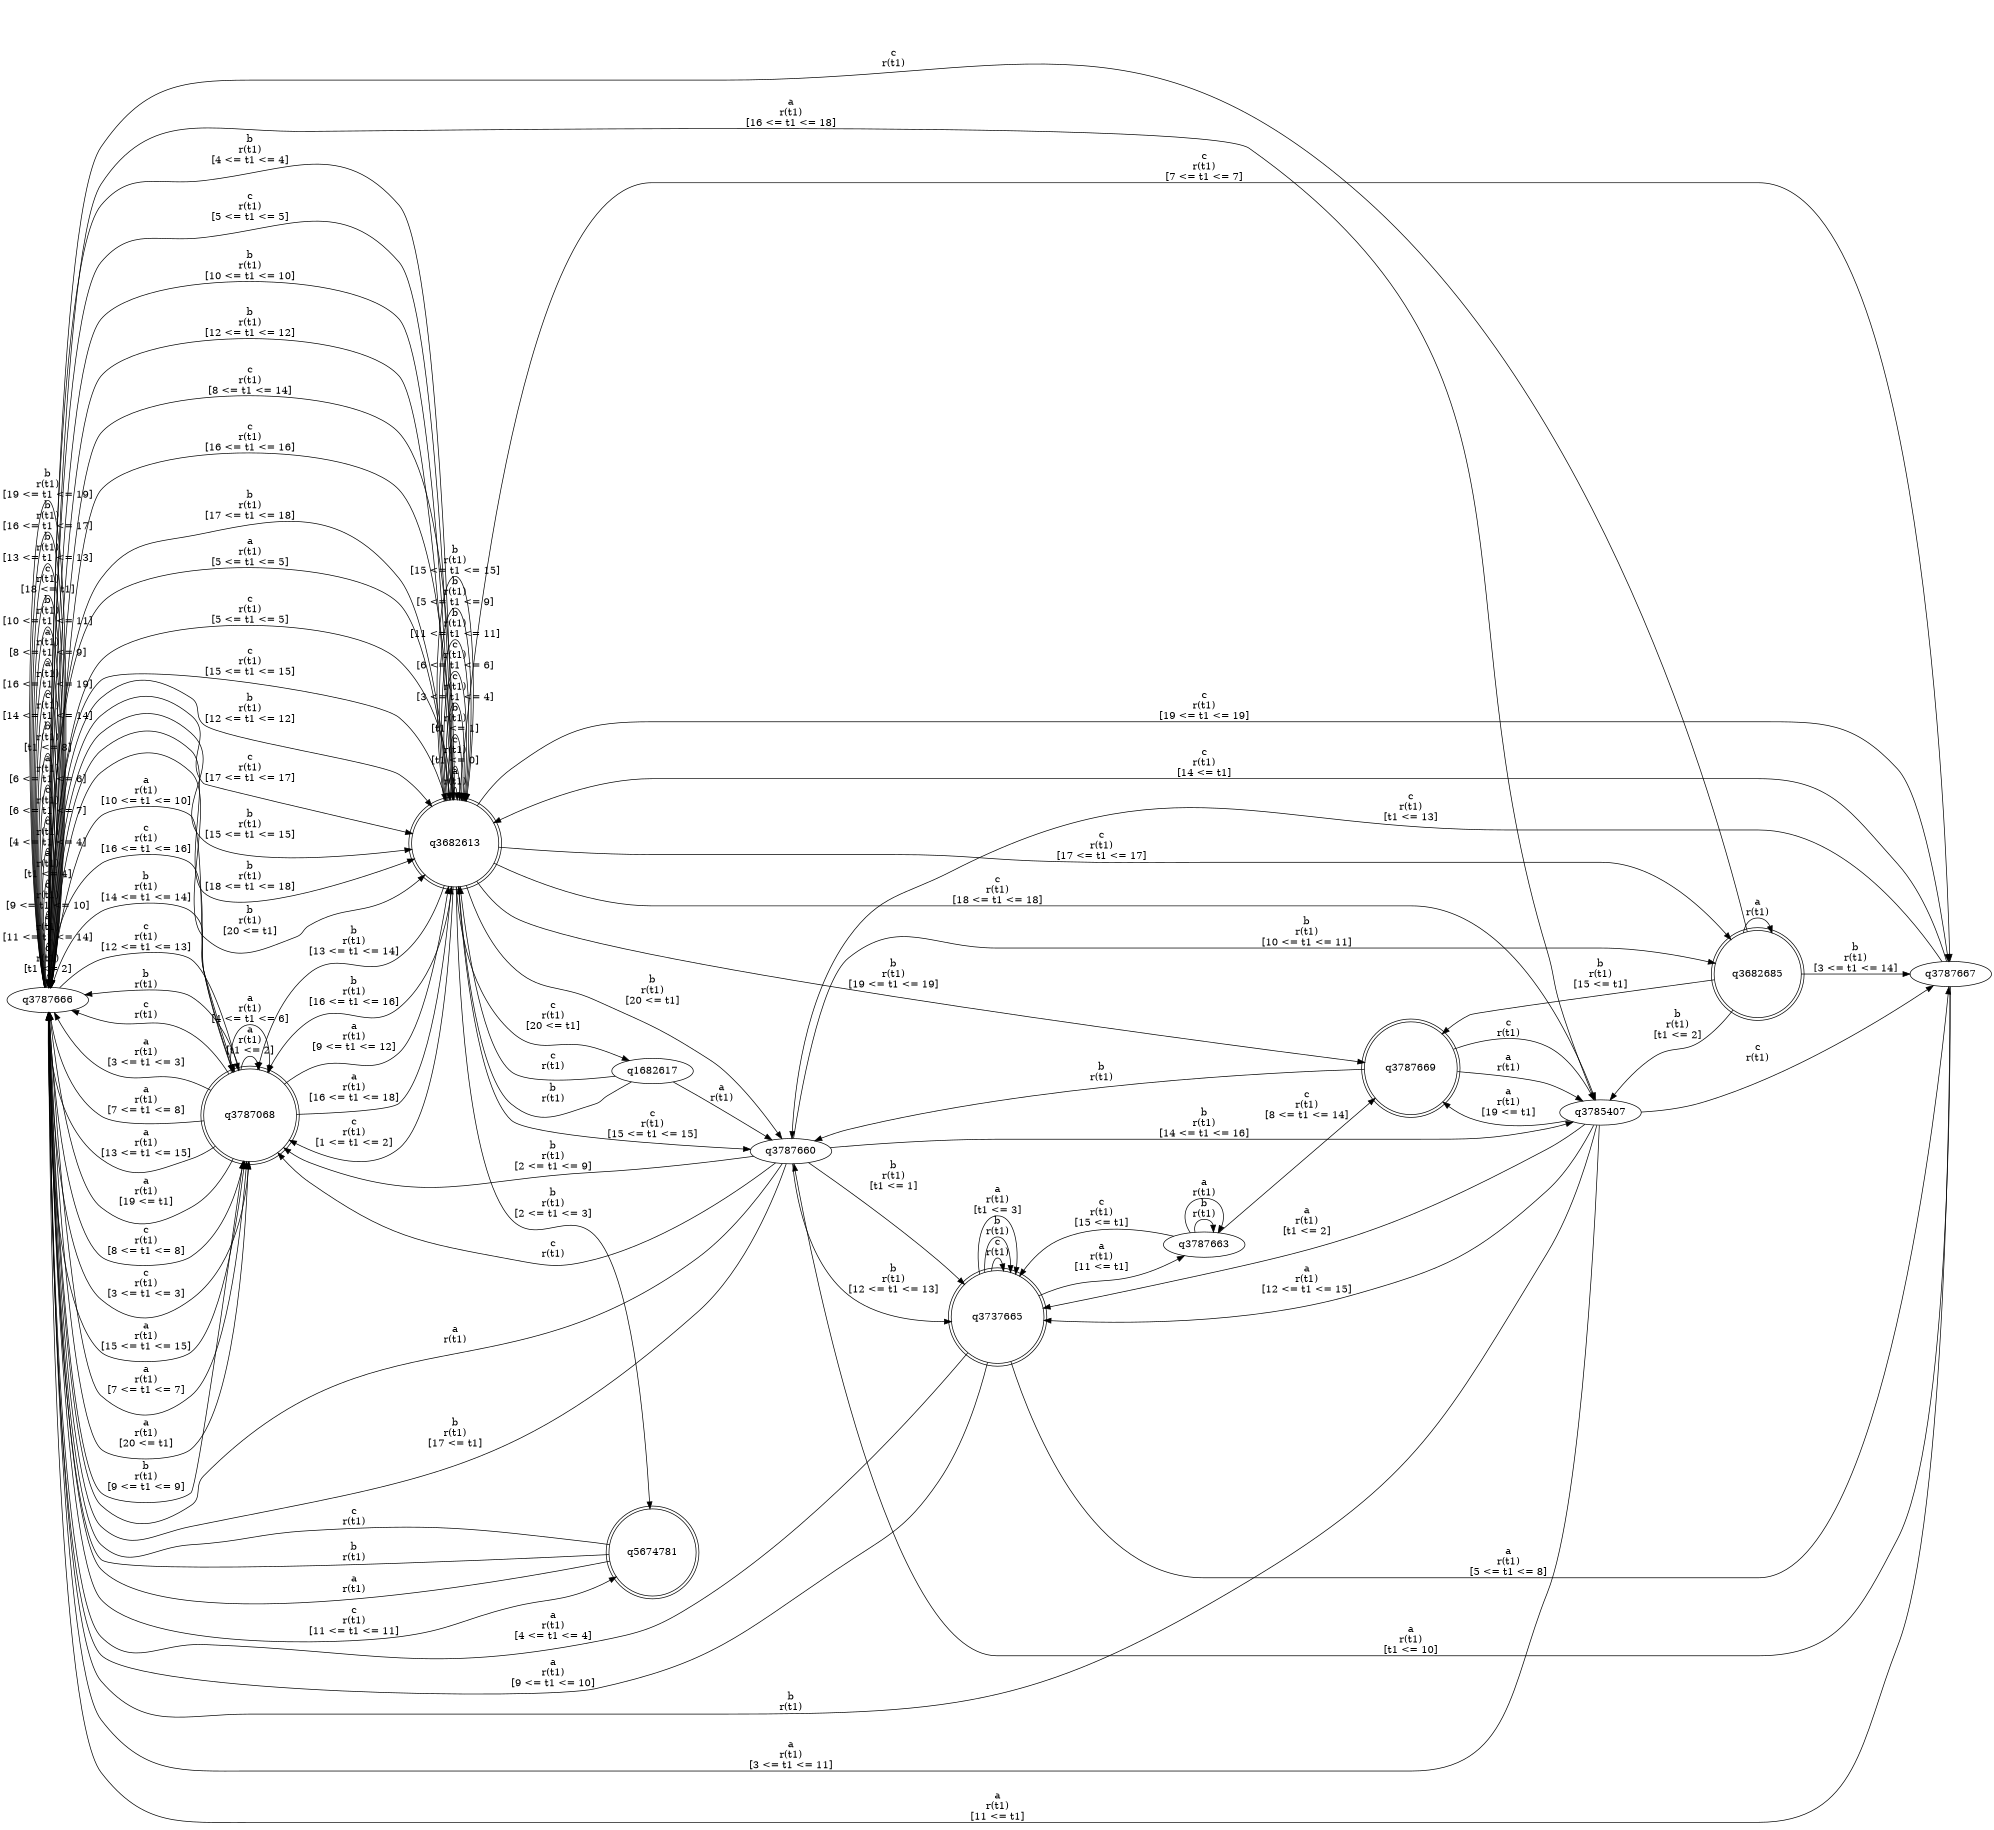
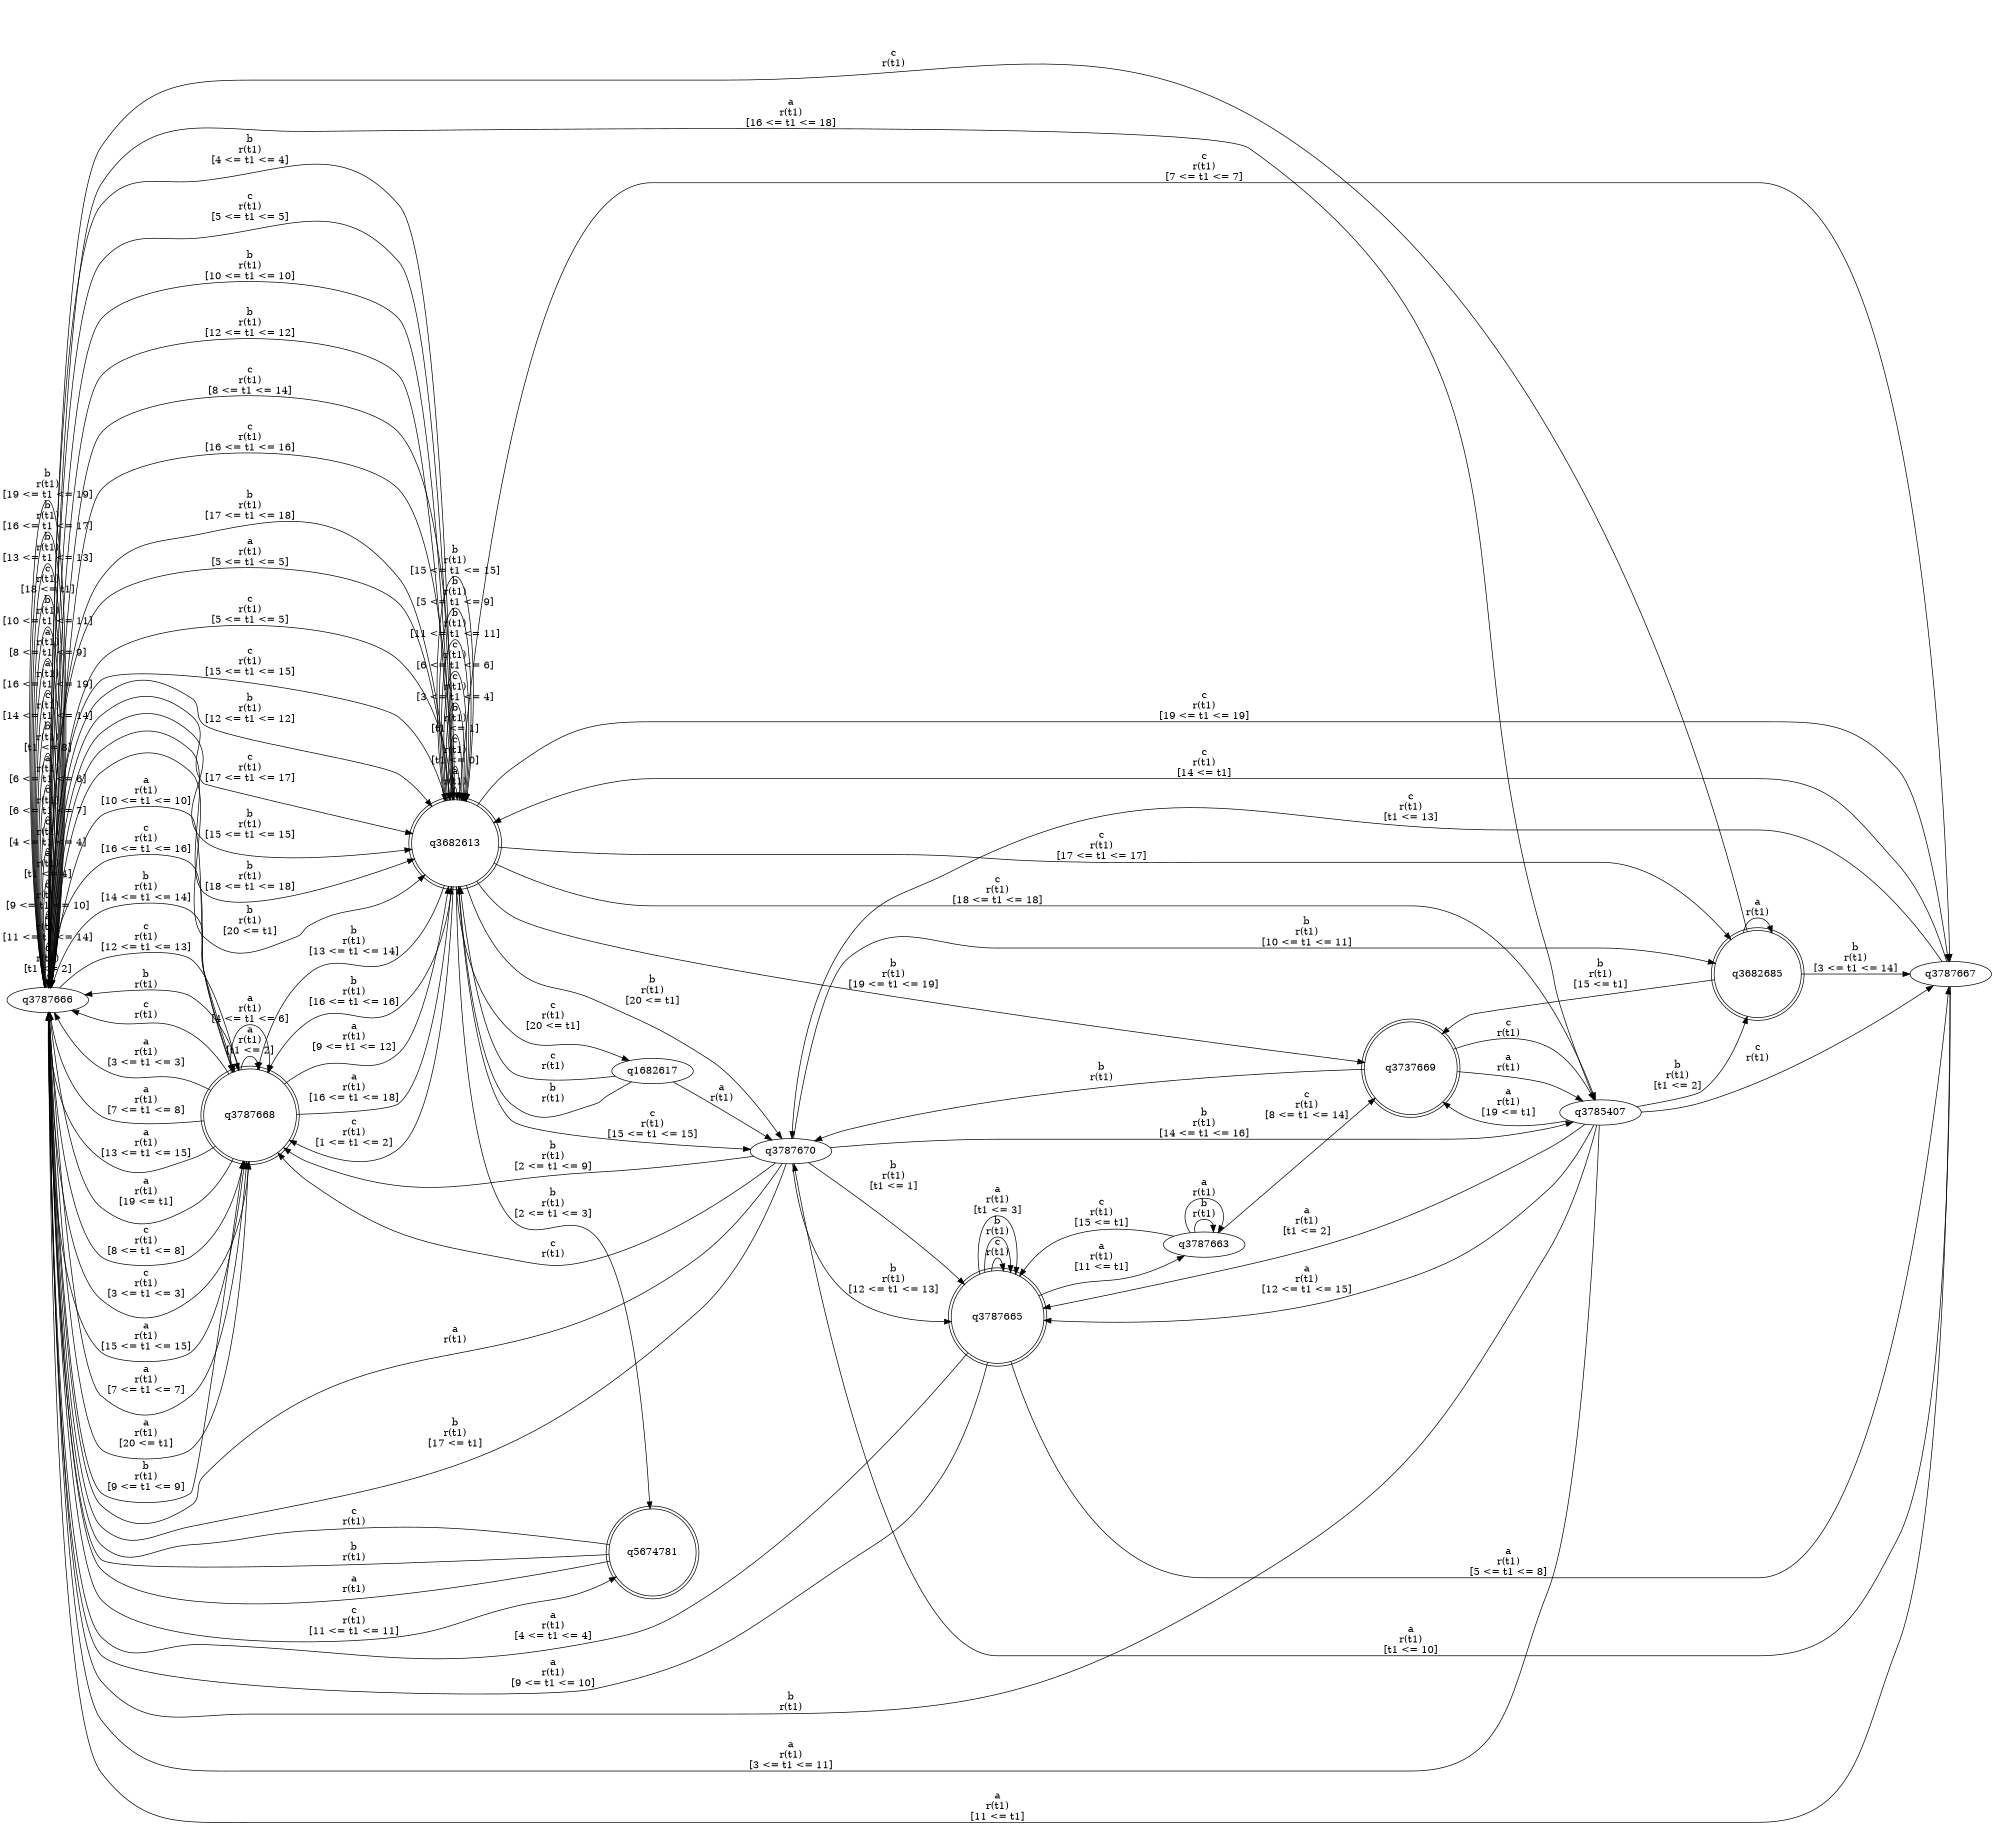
(1673, 1050) -> (1707, 1086)
(1411, 1068) -> (1411, 1068)
(250, 1115) -> (250, 1115)
(791, 1151) -> (791, 1151)
(998, 1317) -> (998, 1317)
